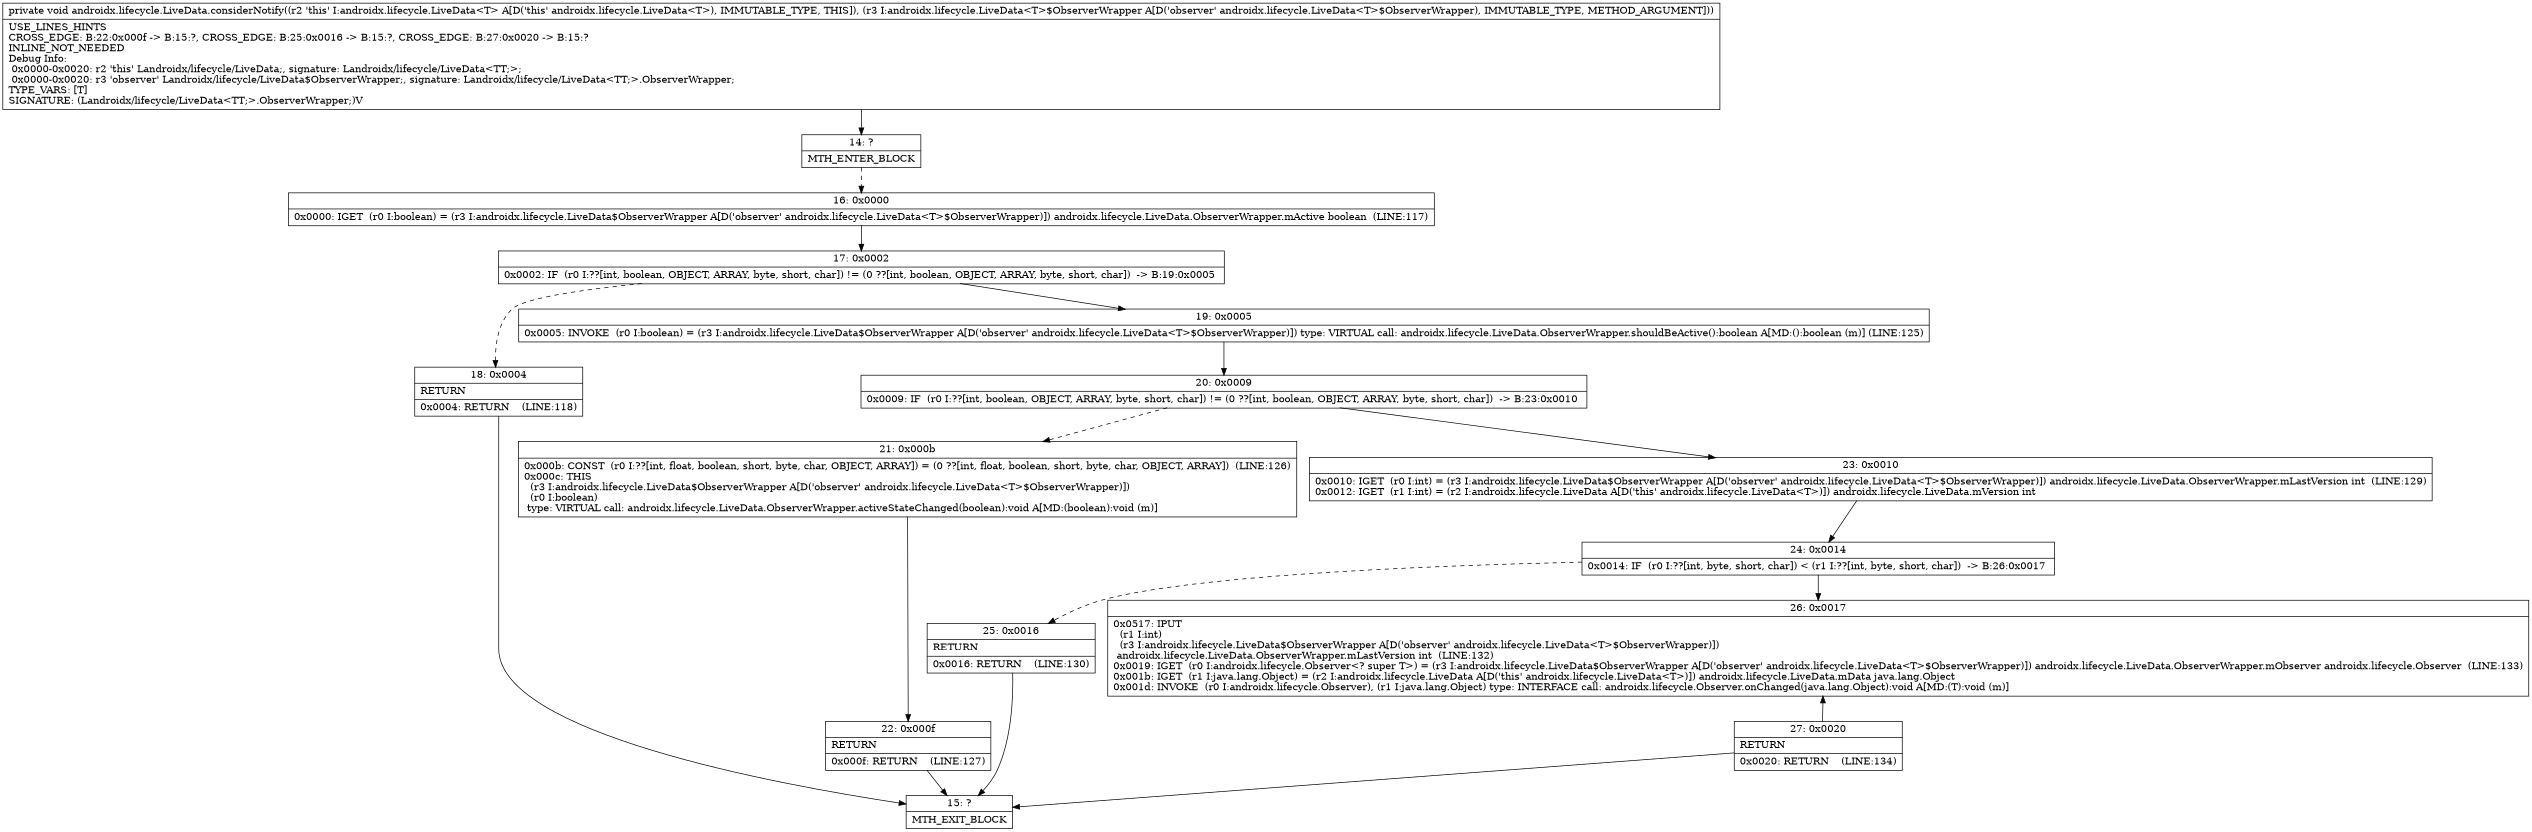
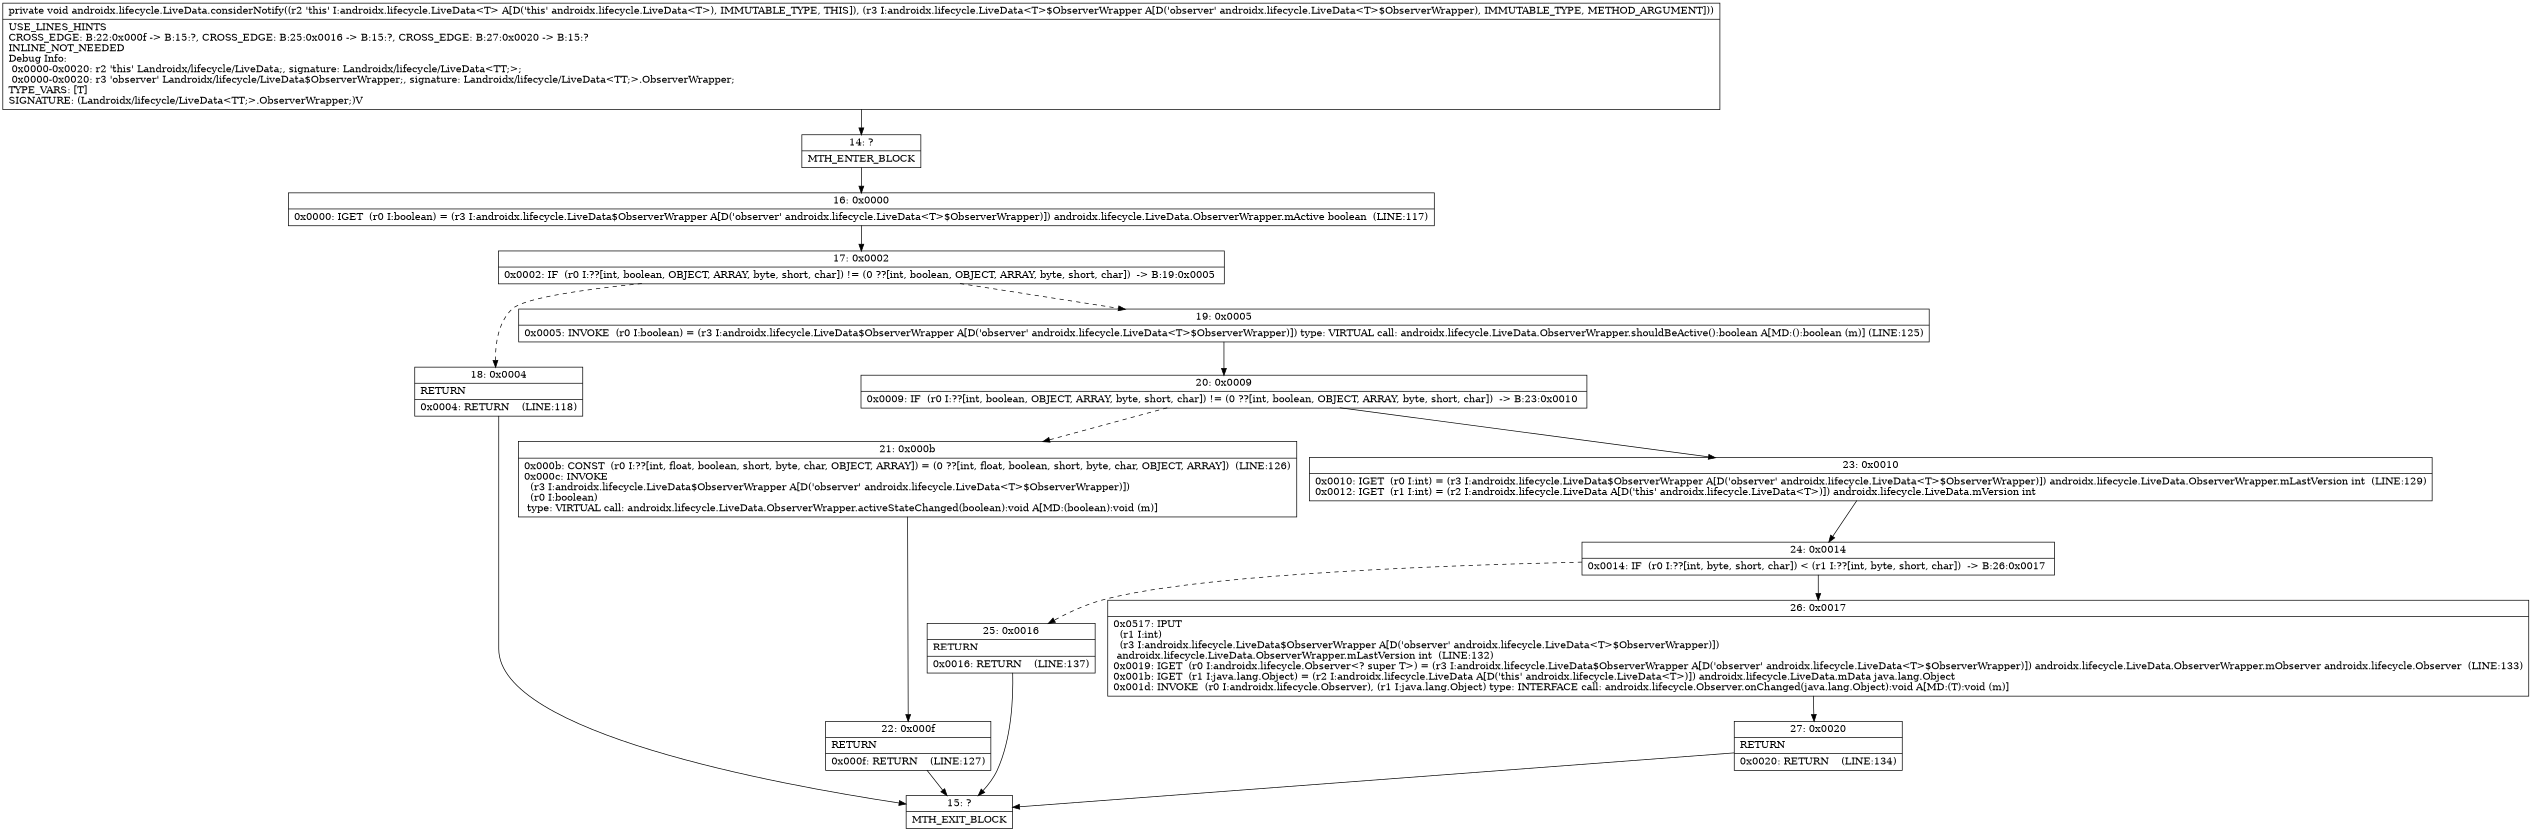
(861, 177) -> (861, 177)
(1039, 296) -> (1039, 296)
(561, 477) -> (569, 477)
(1011, 664) -> (1011, 664)
(1823, 712) -> (1814, 705)
